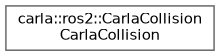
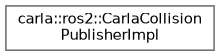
(110, 28) -> (110, 28)
